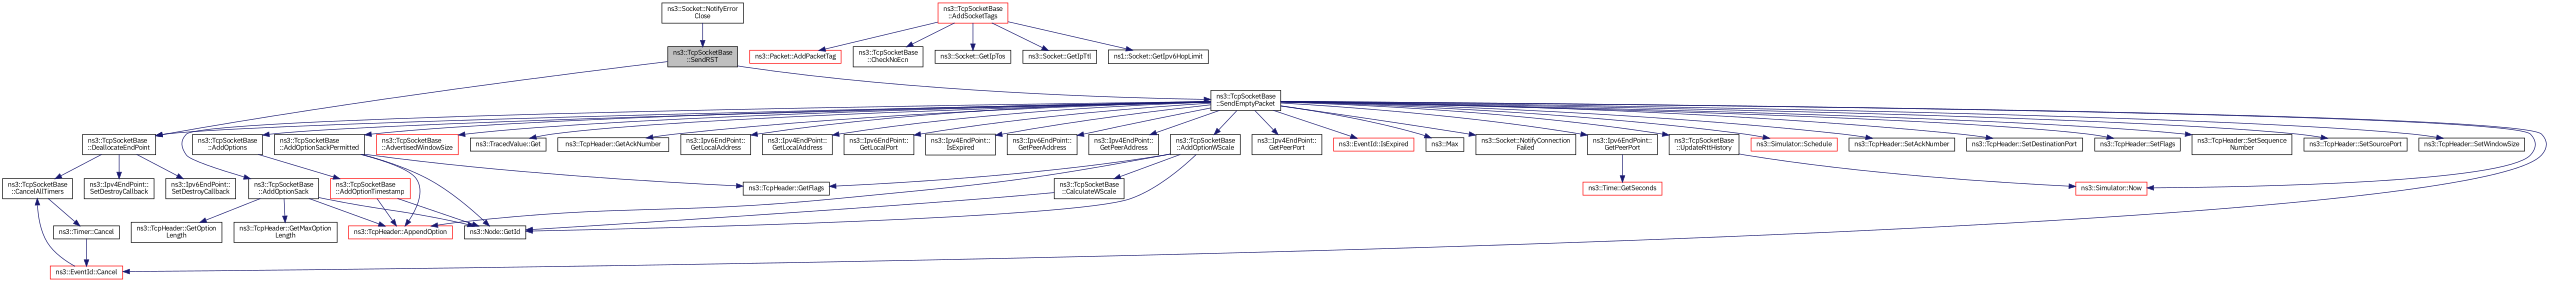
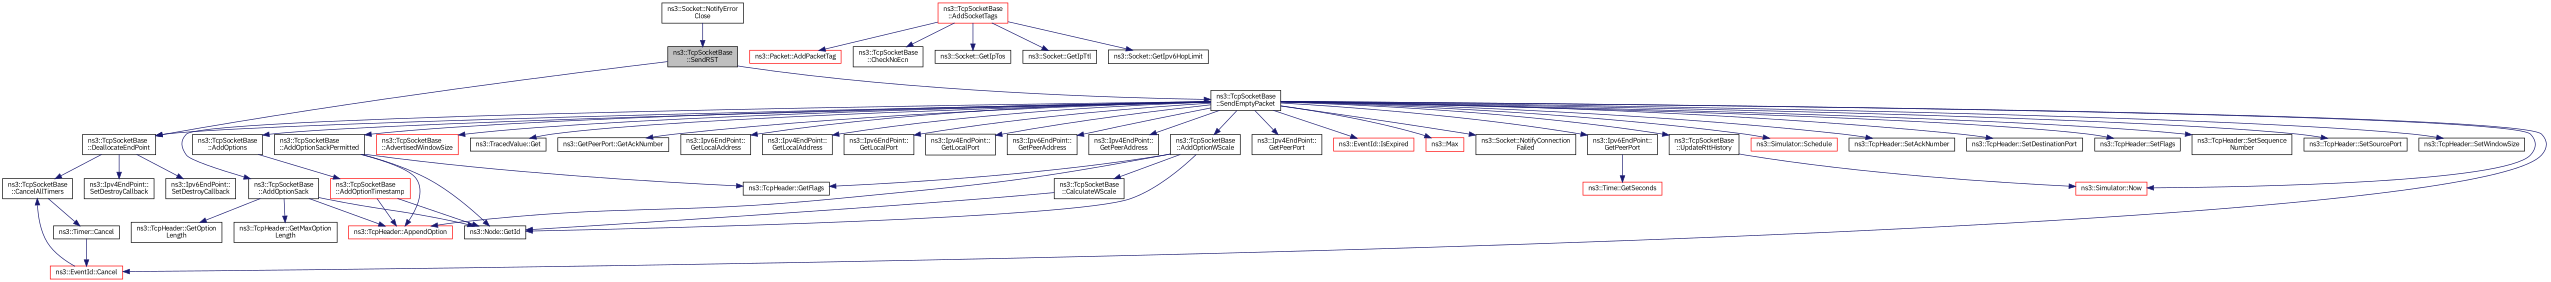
(1158, 57) -> (1158, 57)
(613, 145) -> (613, 145)
(961, 145) -> (961, 145)
(1445, 145) -> (1445, 145)
